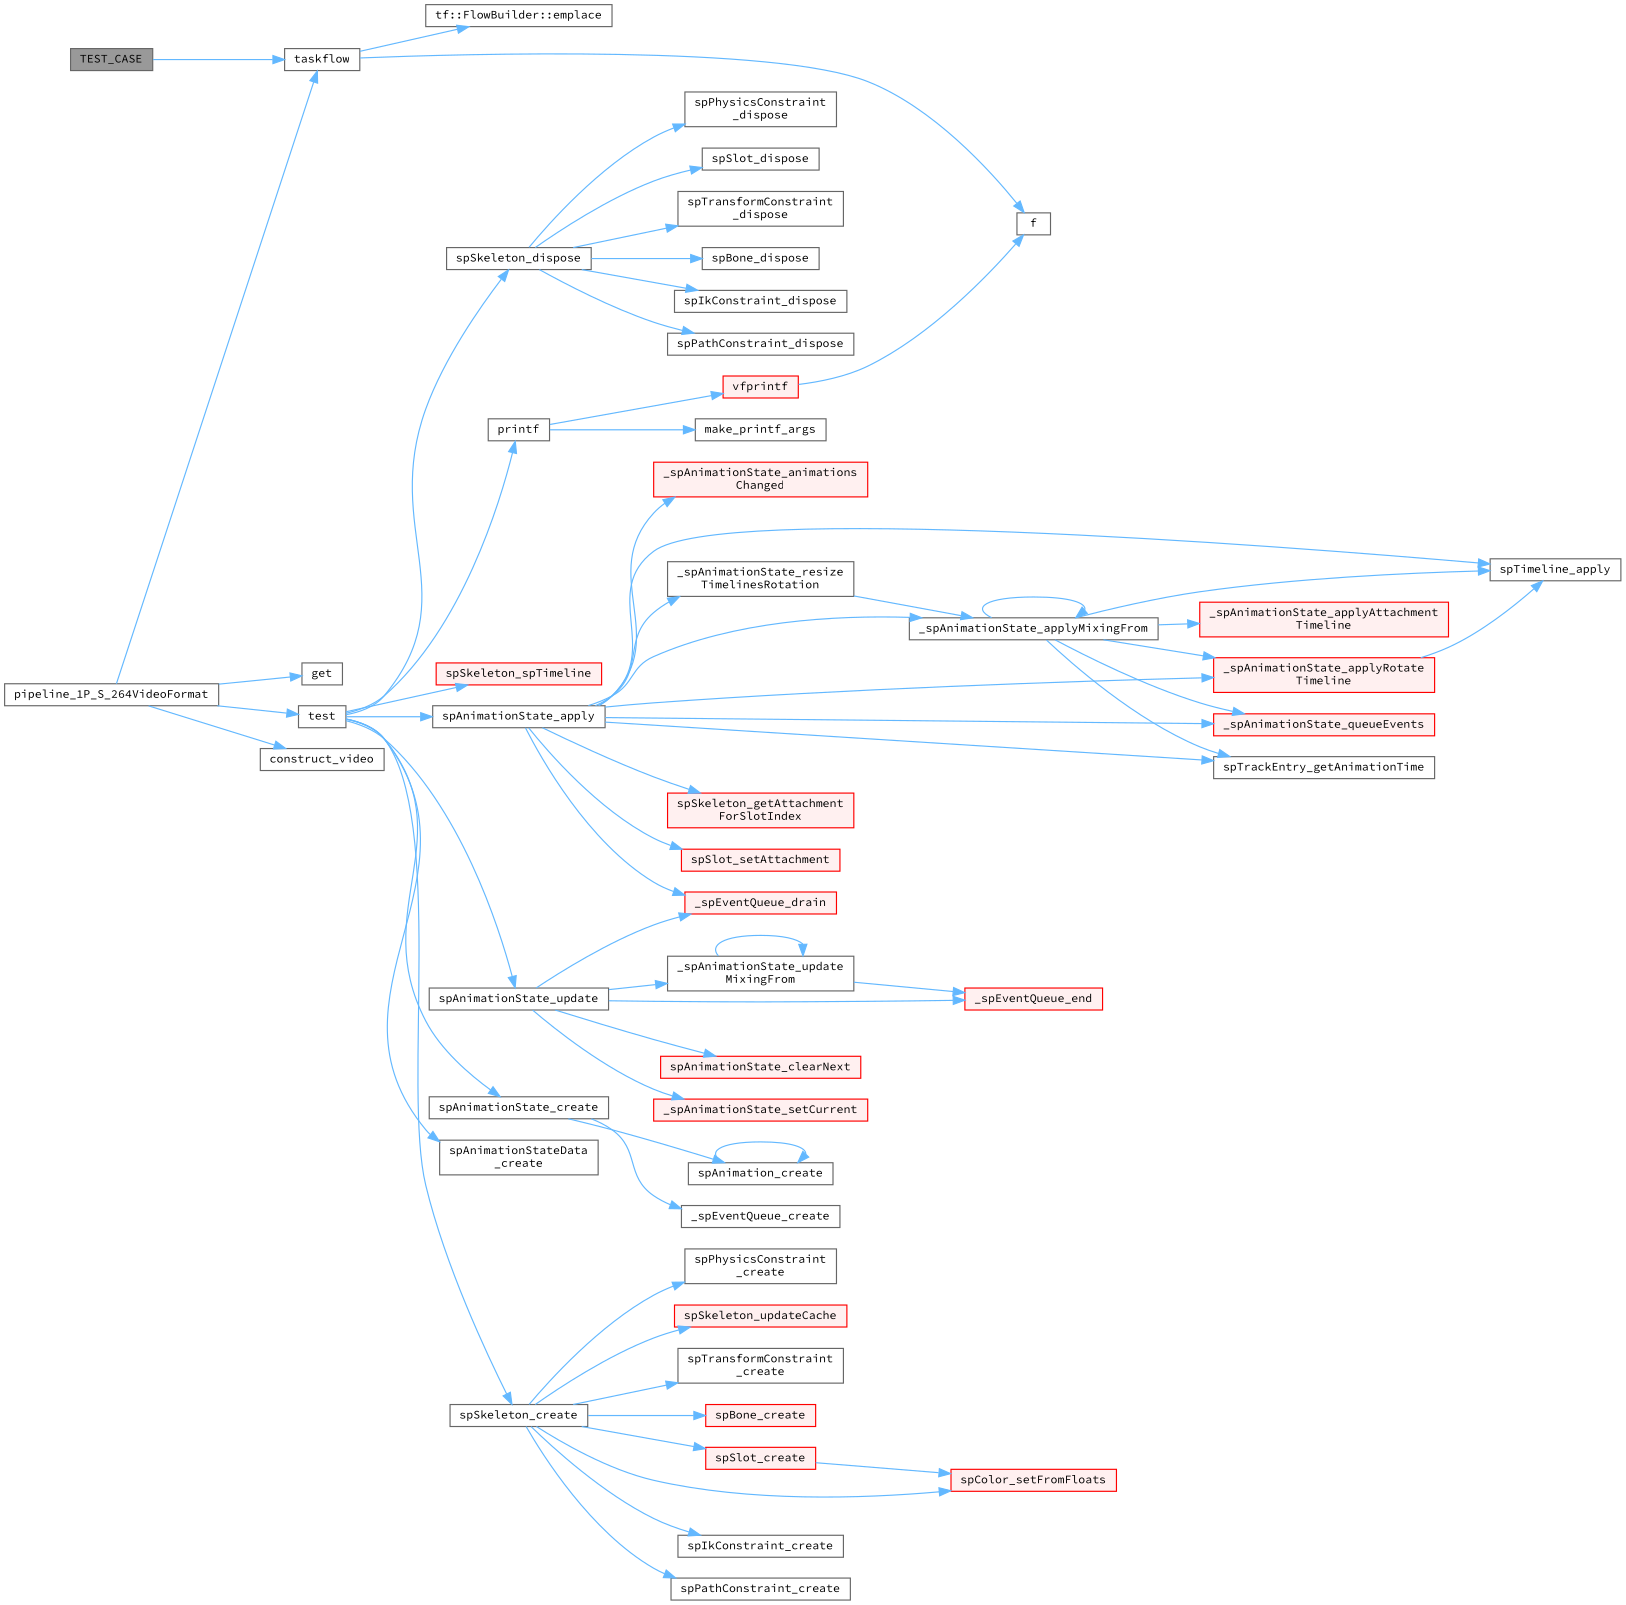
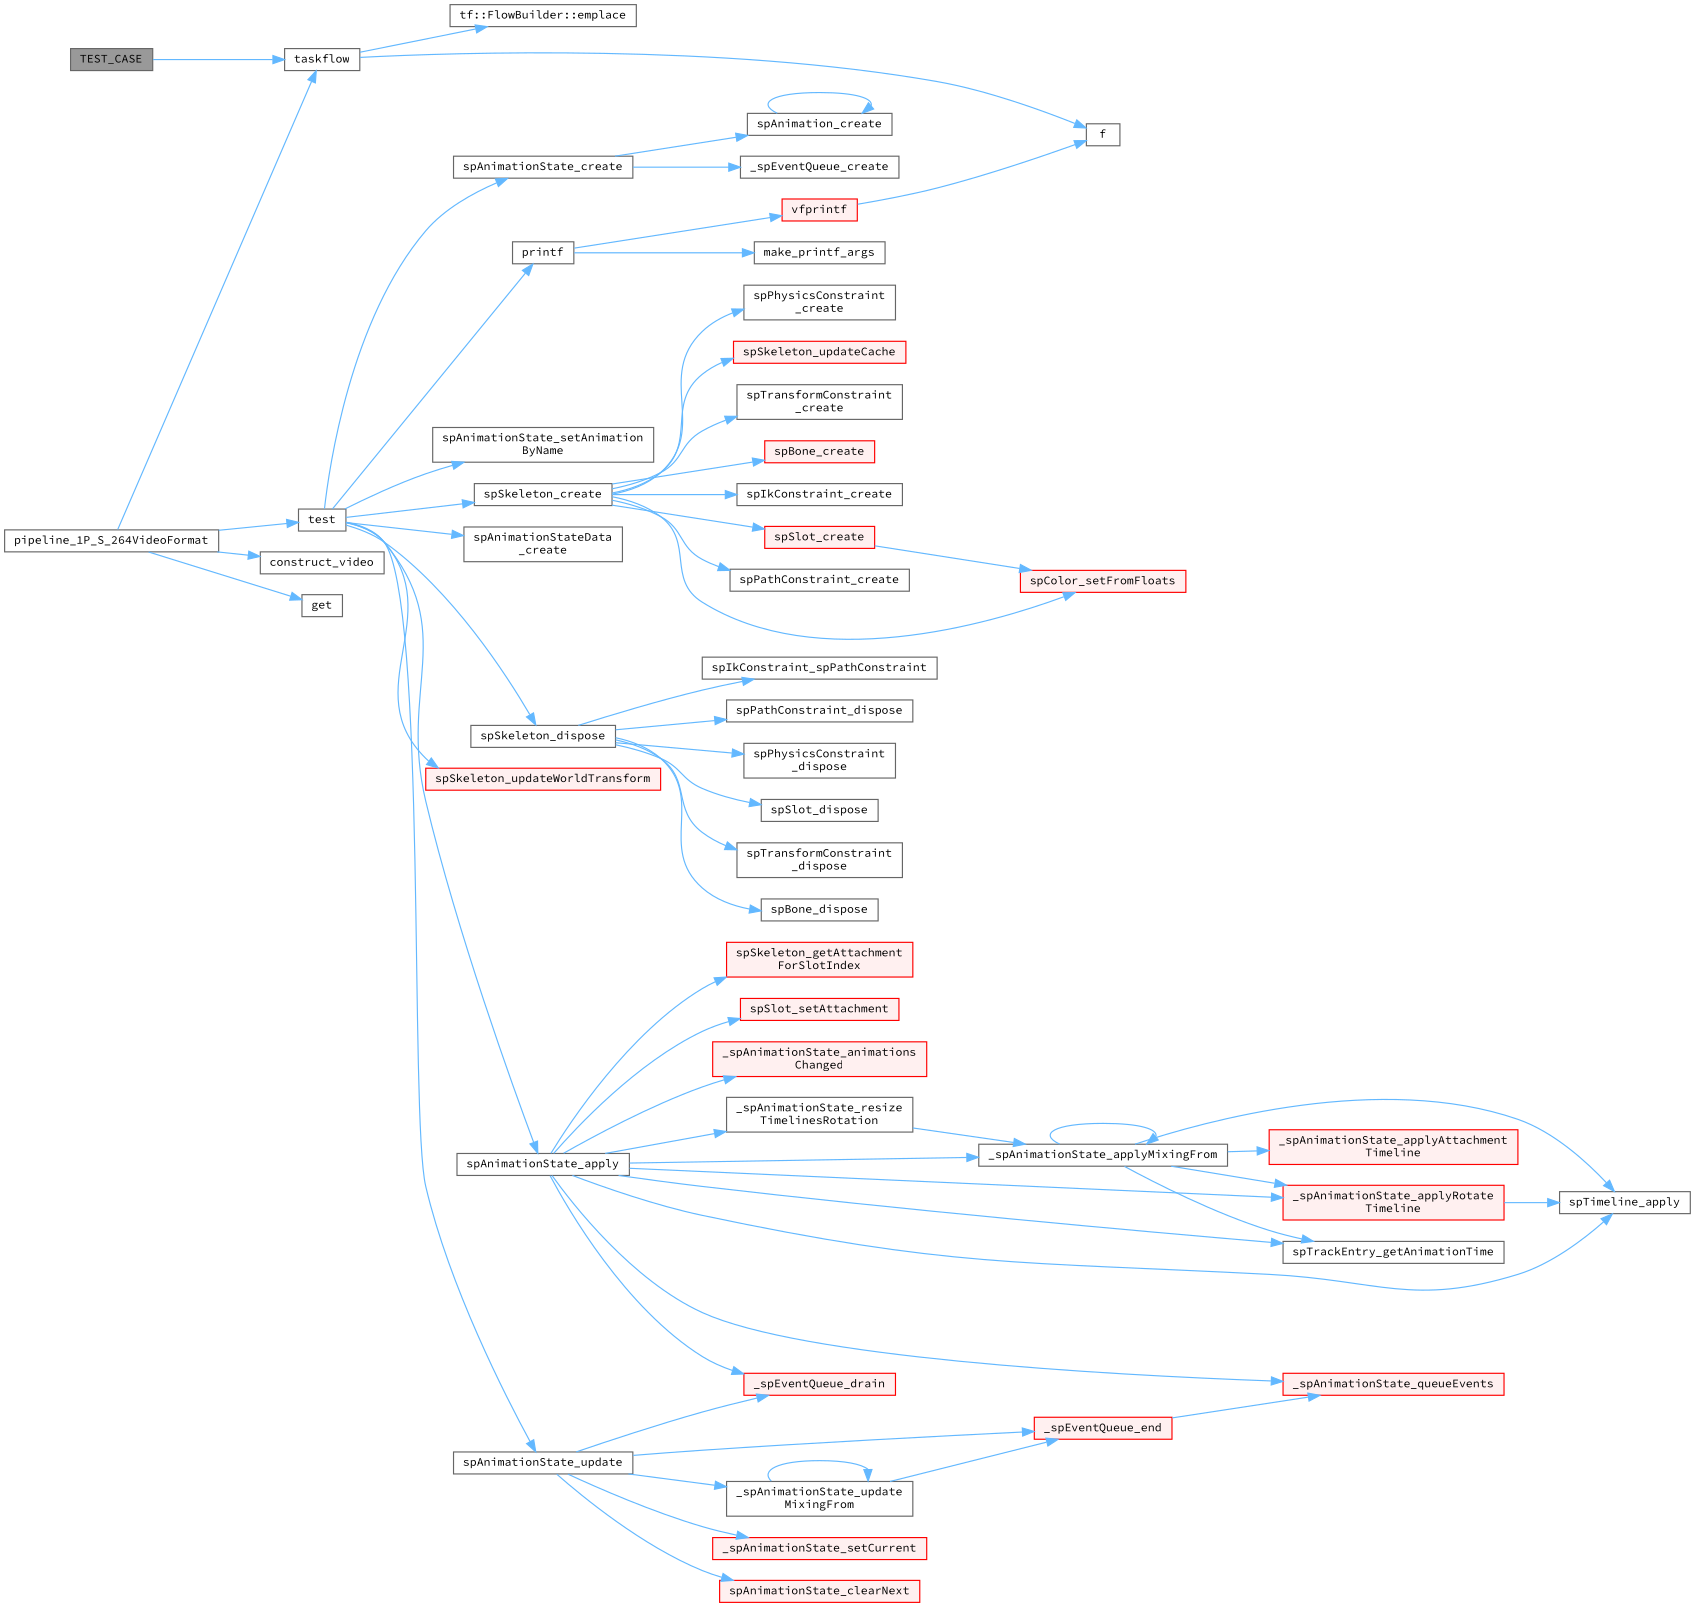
(761, 301) -> (820, 668)
none -> (543, 445)
(519, 674) -> (543, 779)
(1155, 687) -> (1240, 1408)
